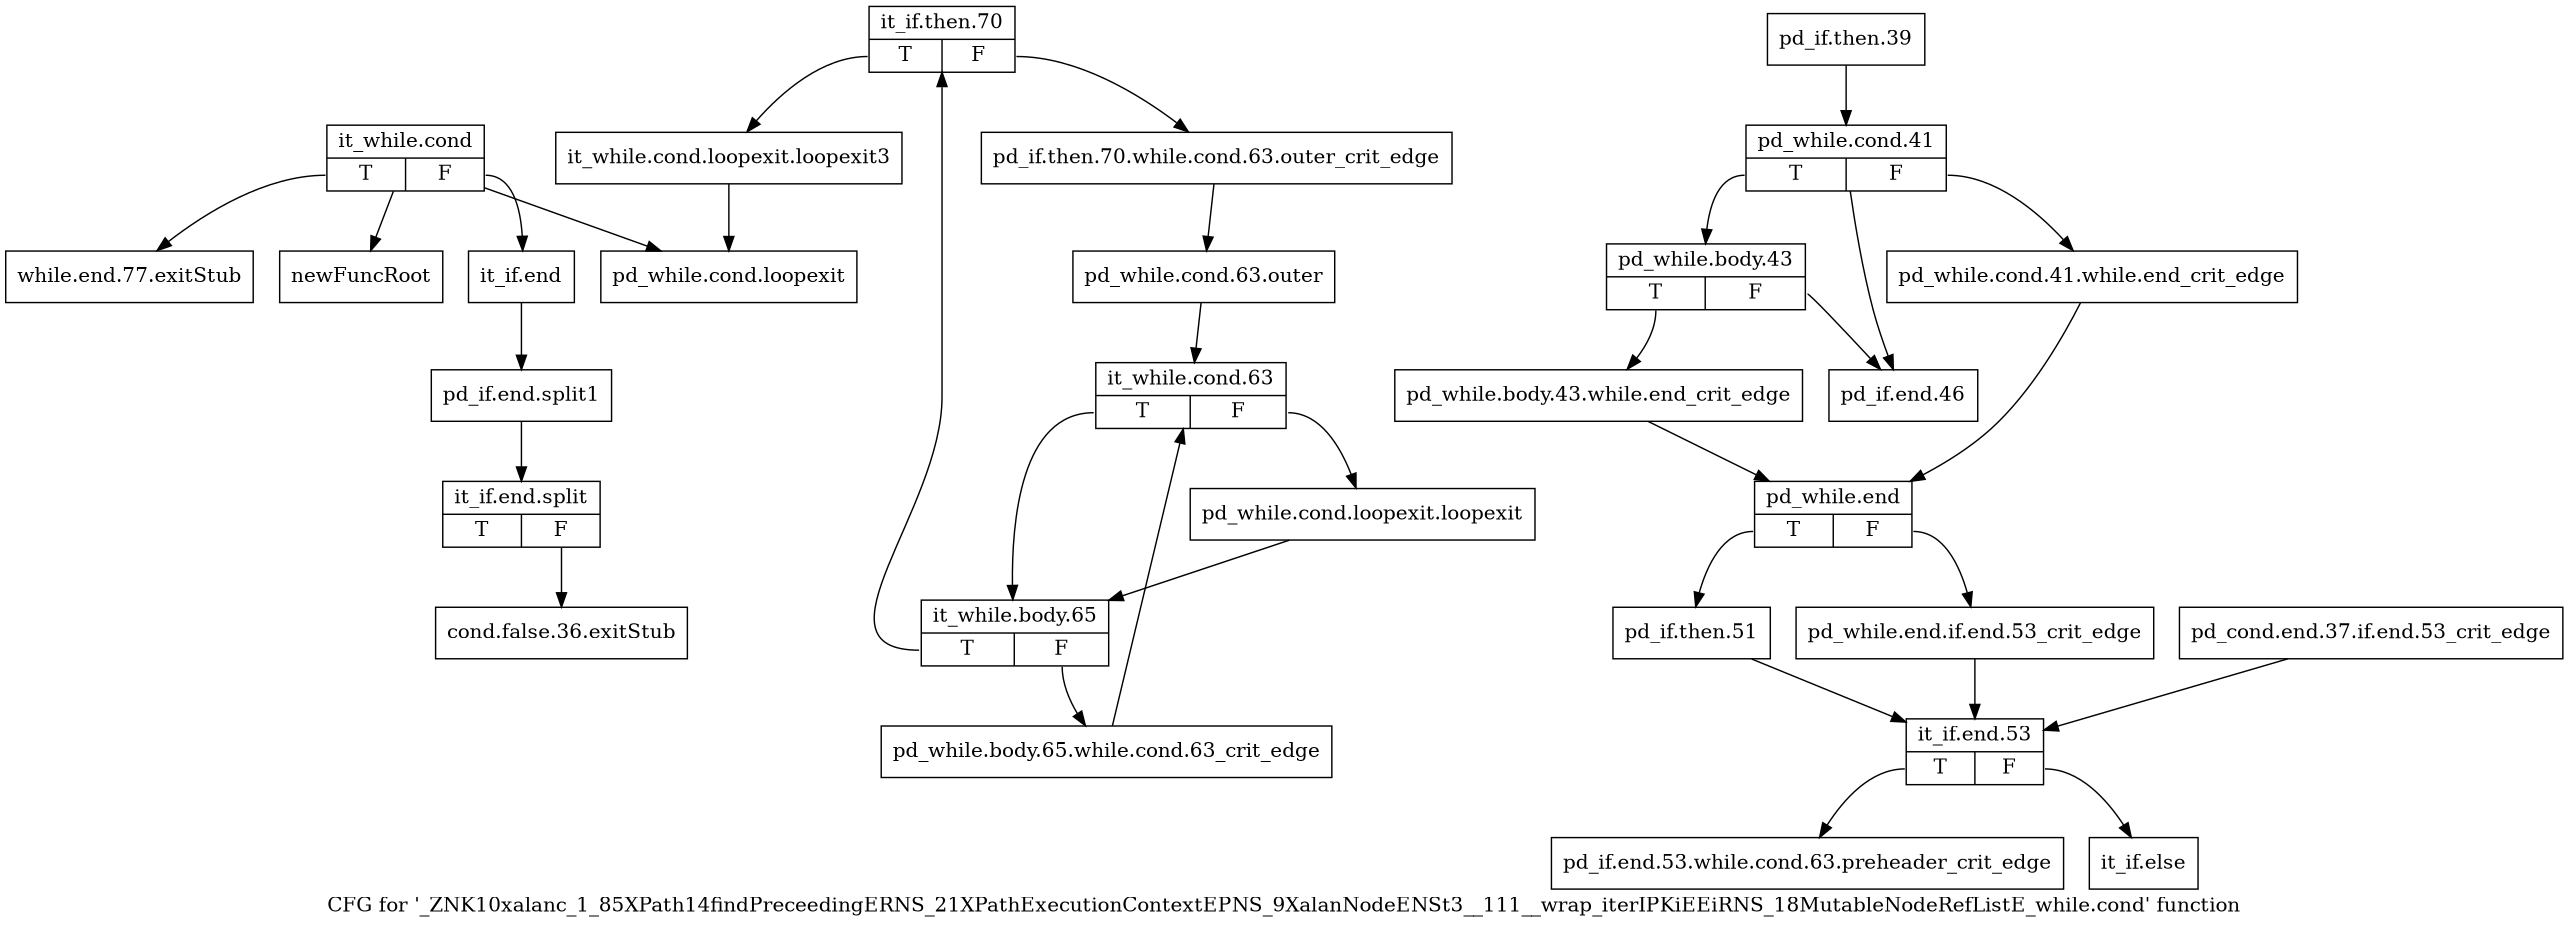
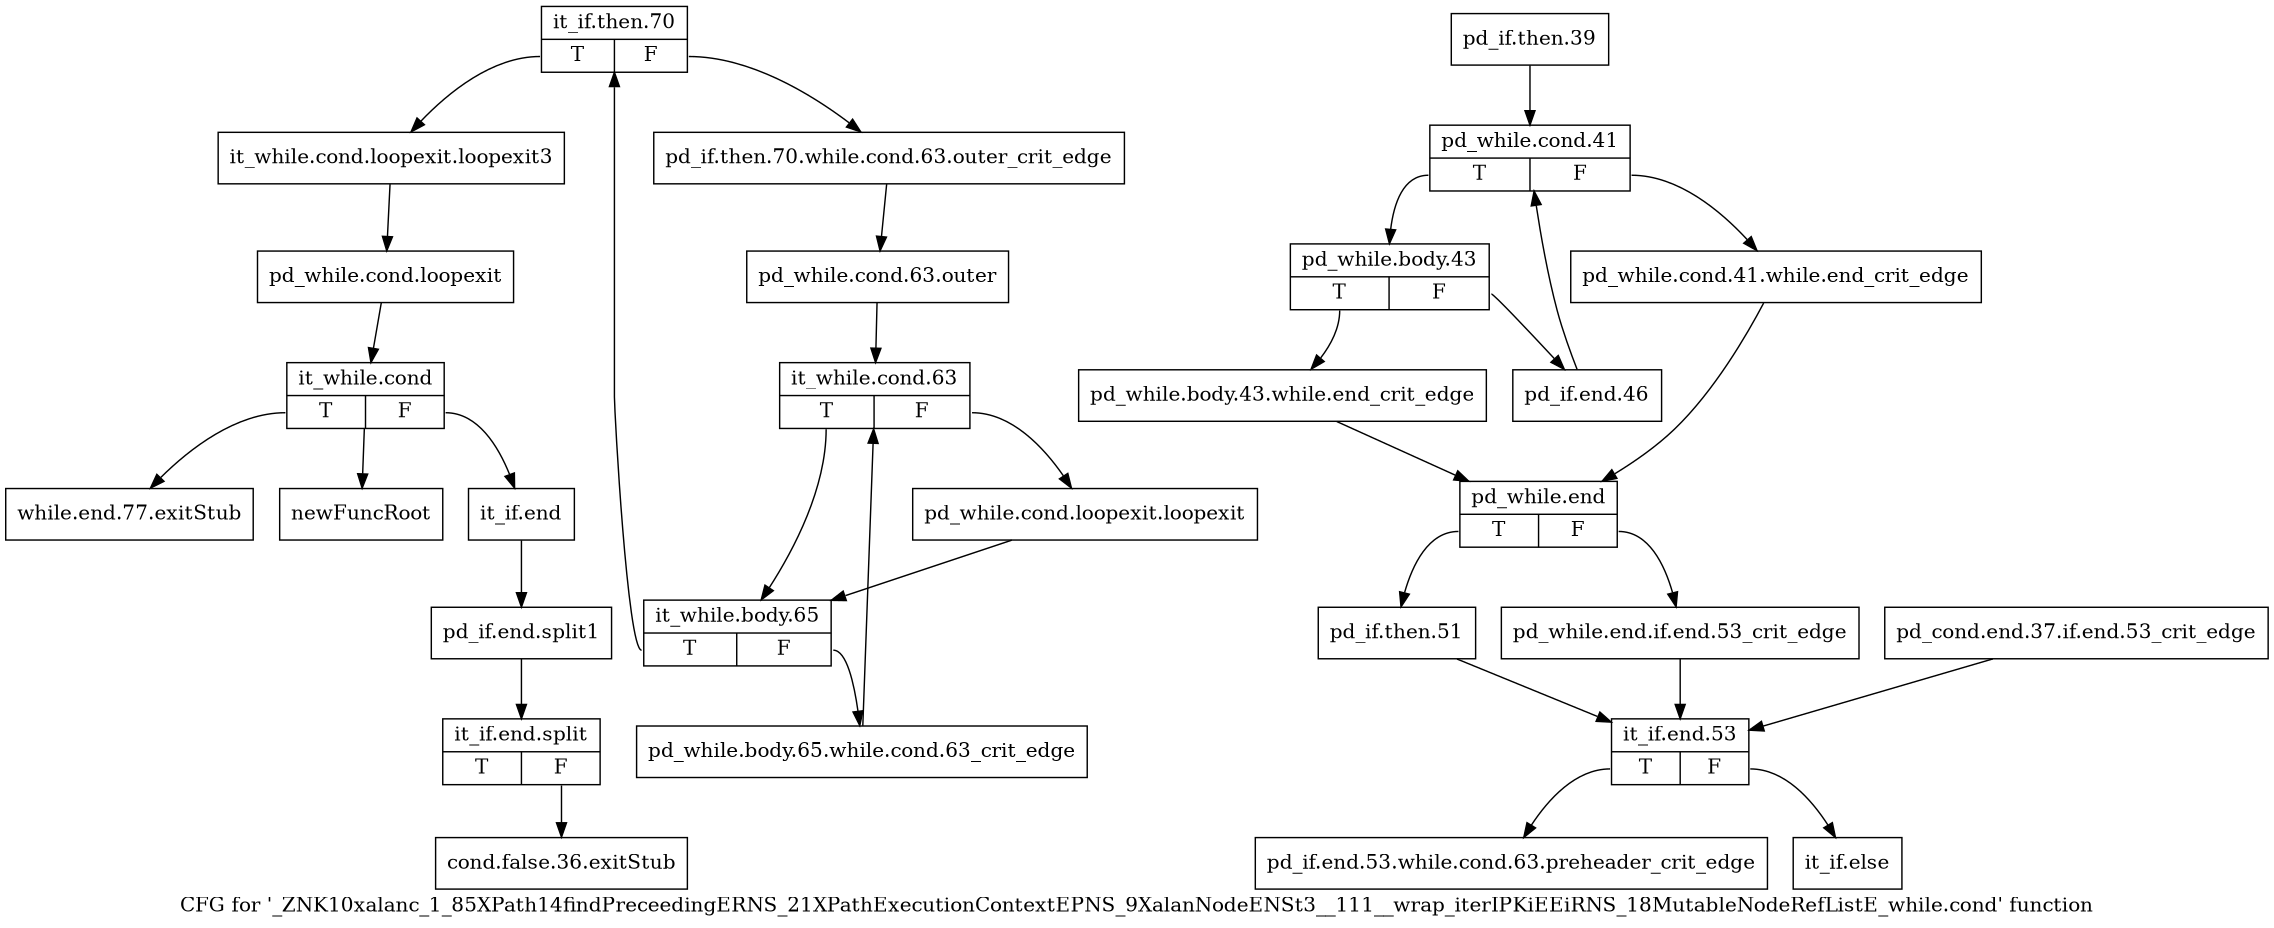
(566, 217) -> (377, 326)
(1865, 274) -> (1552, 289)
